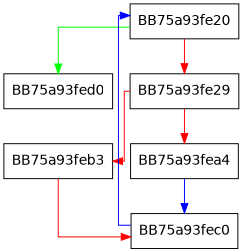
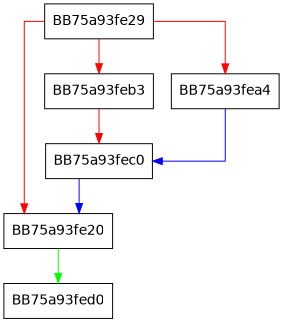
(184, 51) -> (24, 103)
